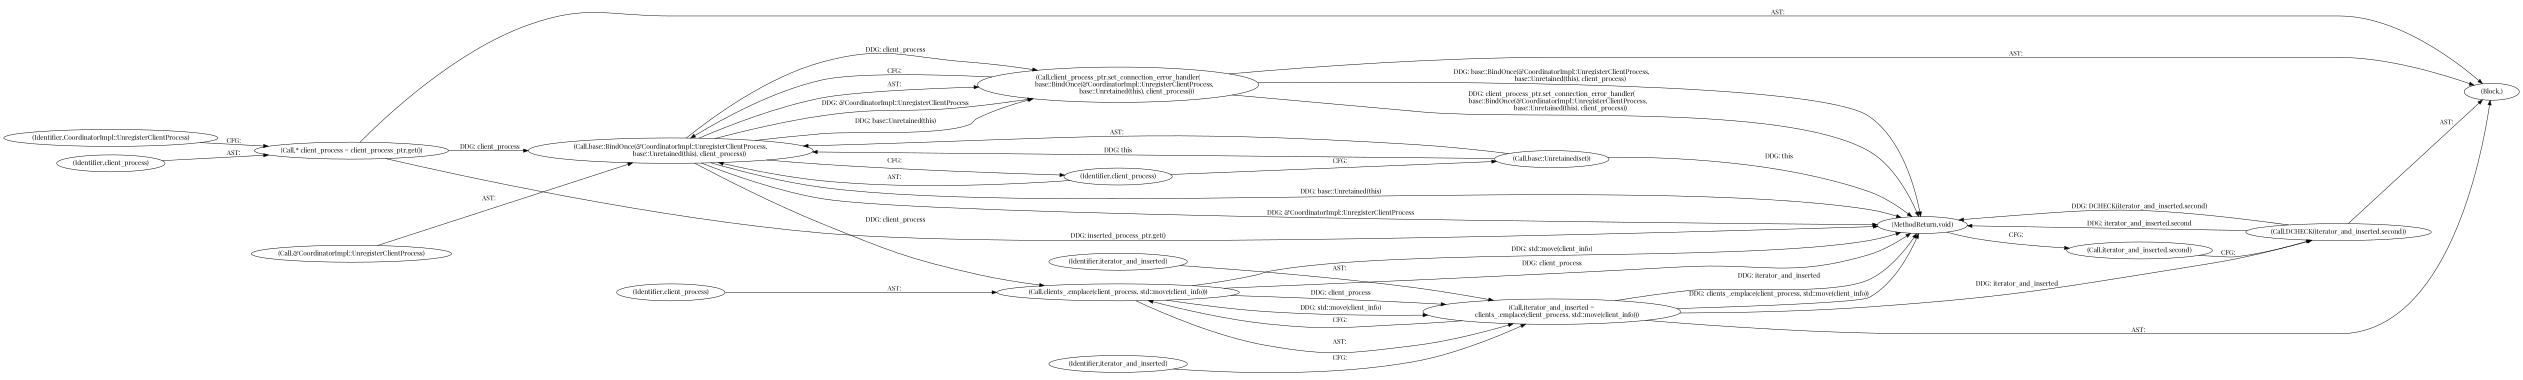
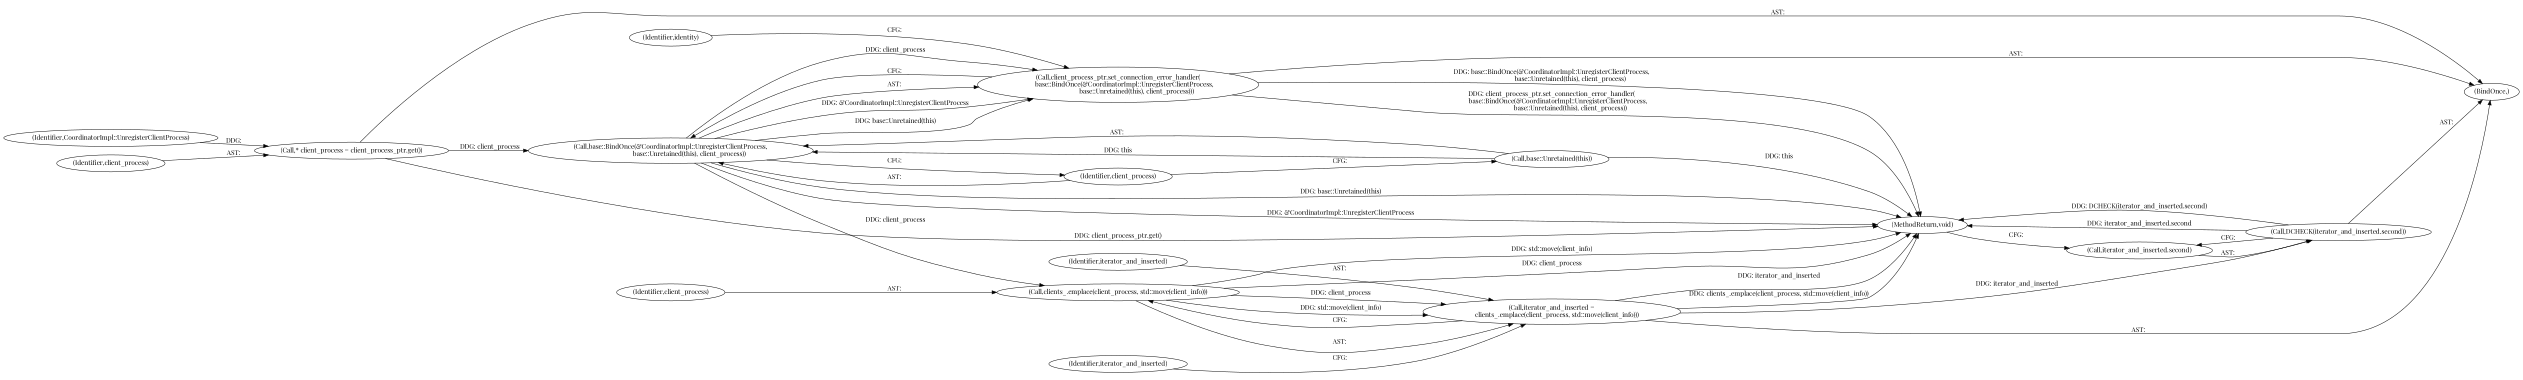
none -> (671, 38)
(2492, 92) -> (2492, 92)
(235, 141) -> (235, 141)
(1552, 159) -> (1552, 159)
(1118, 236) -> (1118, 236)
none -> (2237, 241)
(2229, 253) -> (2229, 253)
(351, 254) -> none
